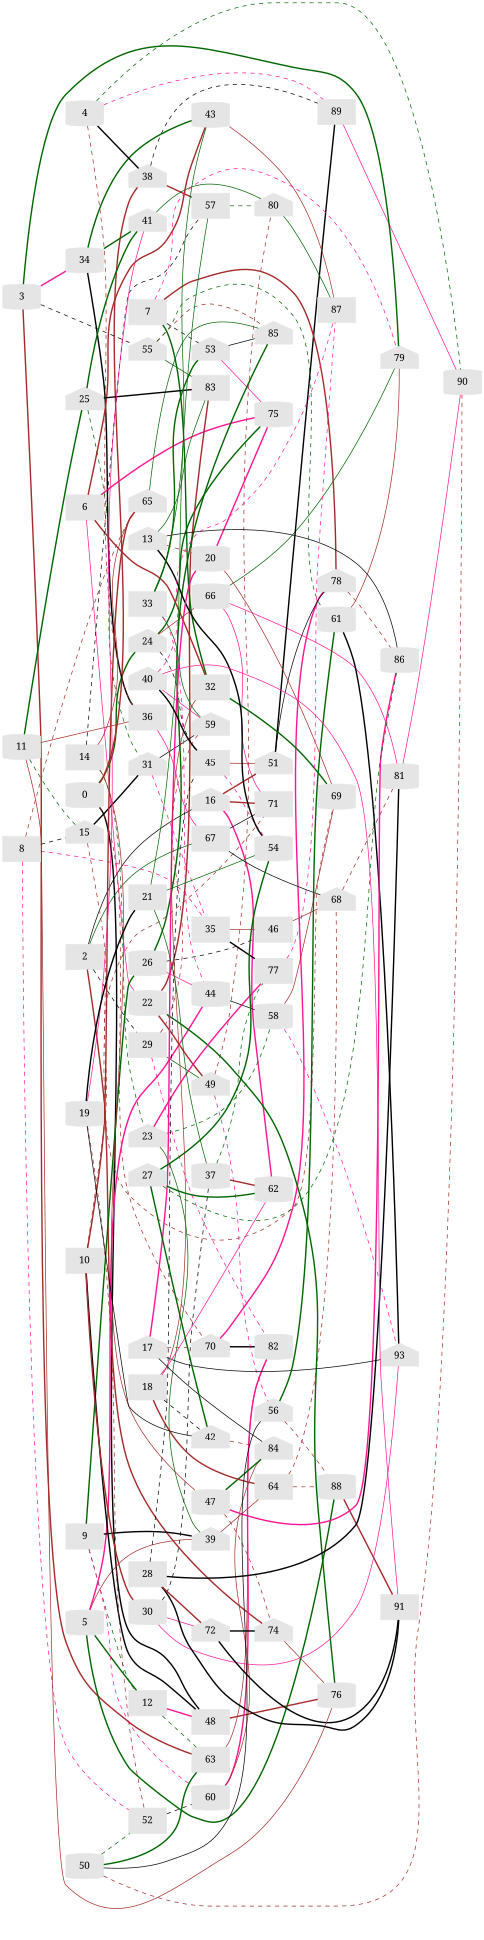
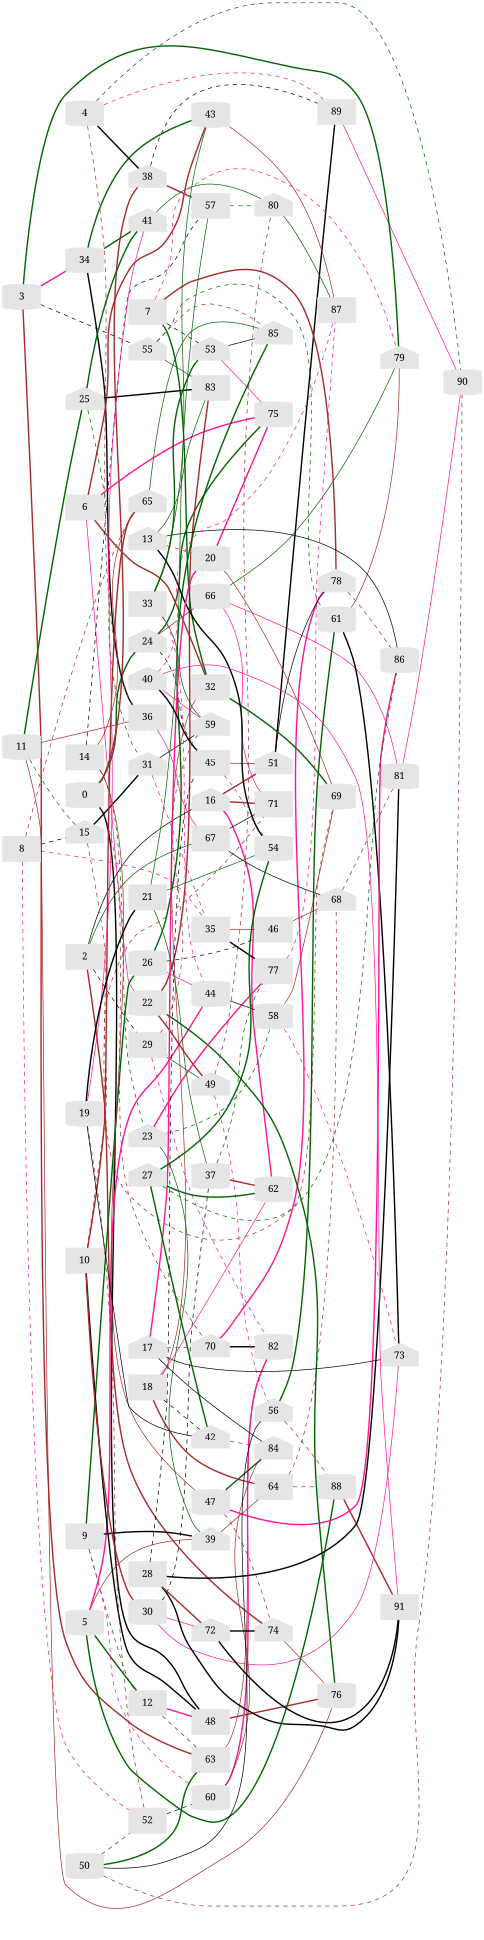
(400, 1356) -> (400, 1356)
